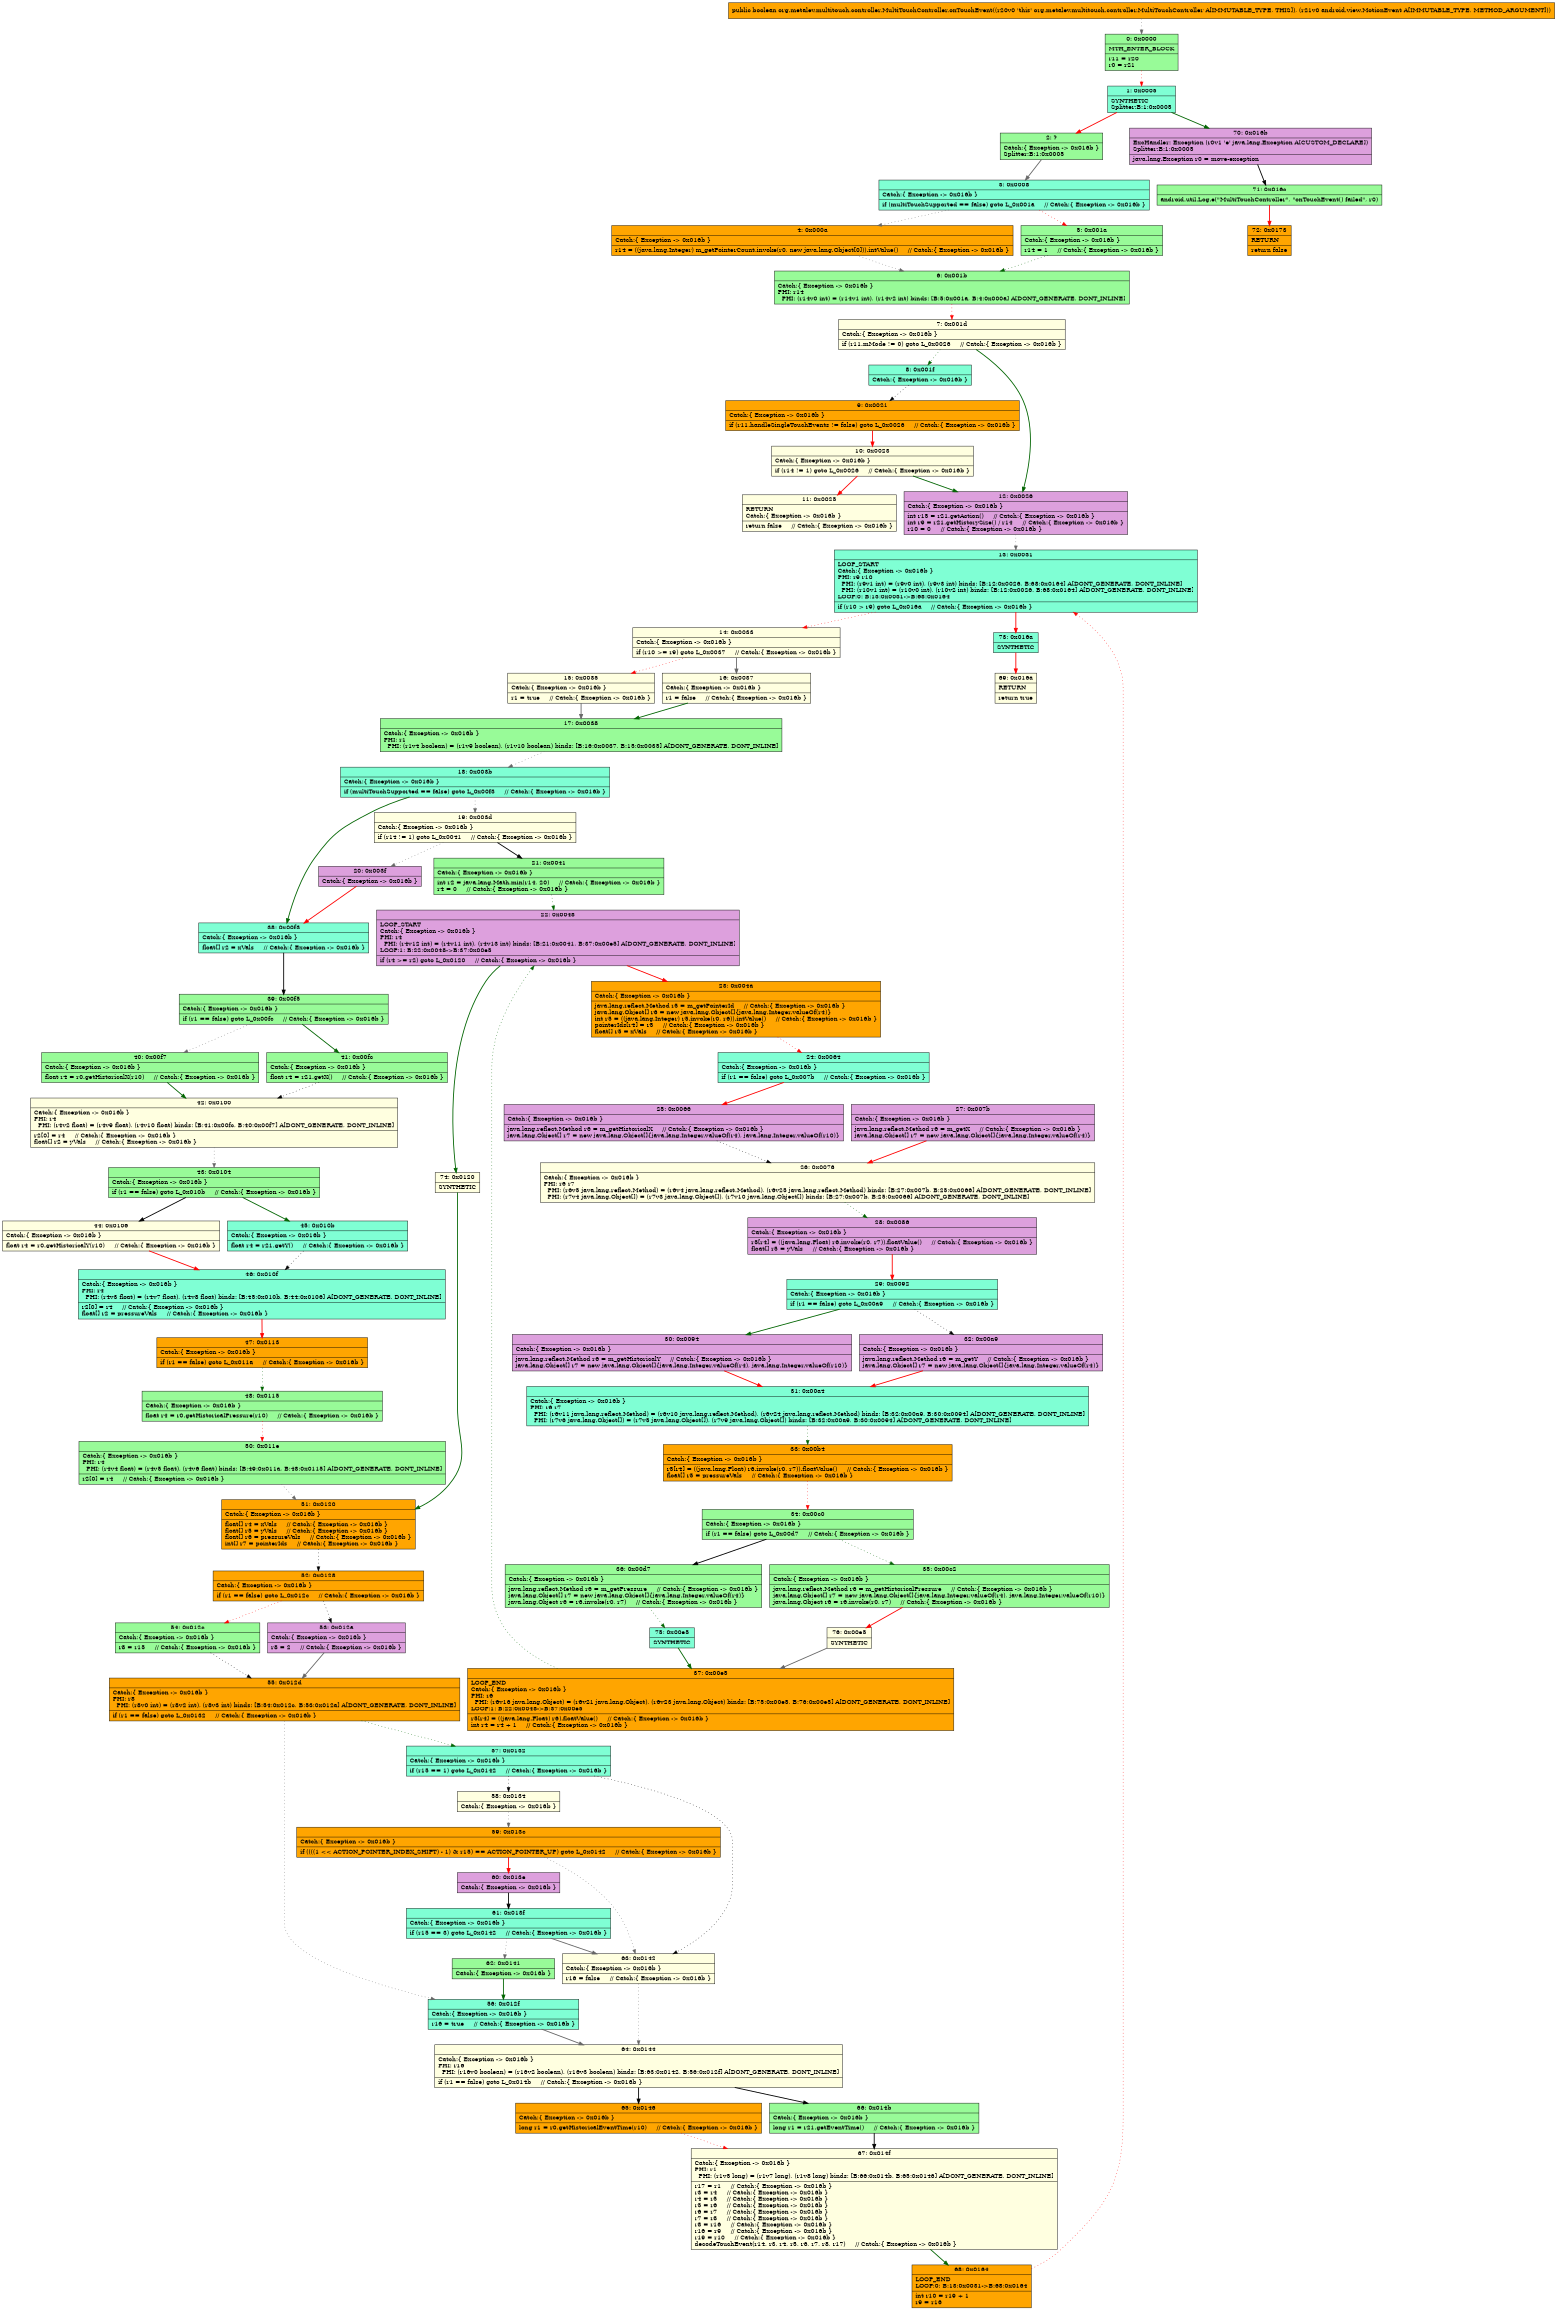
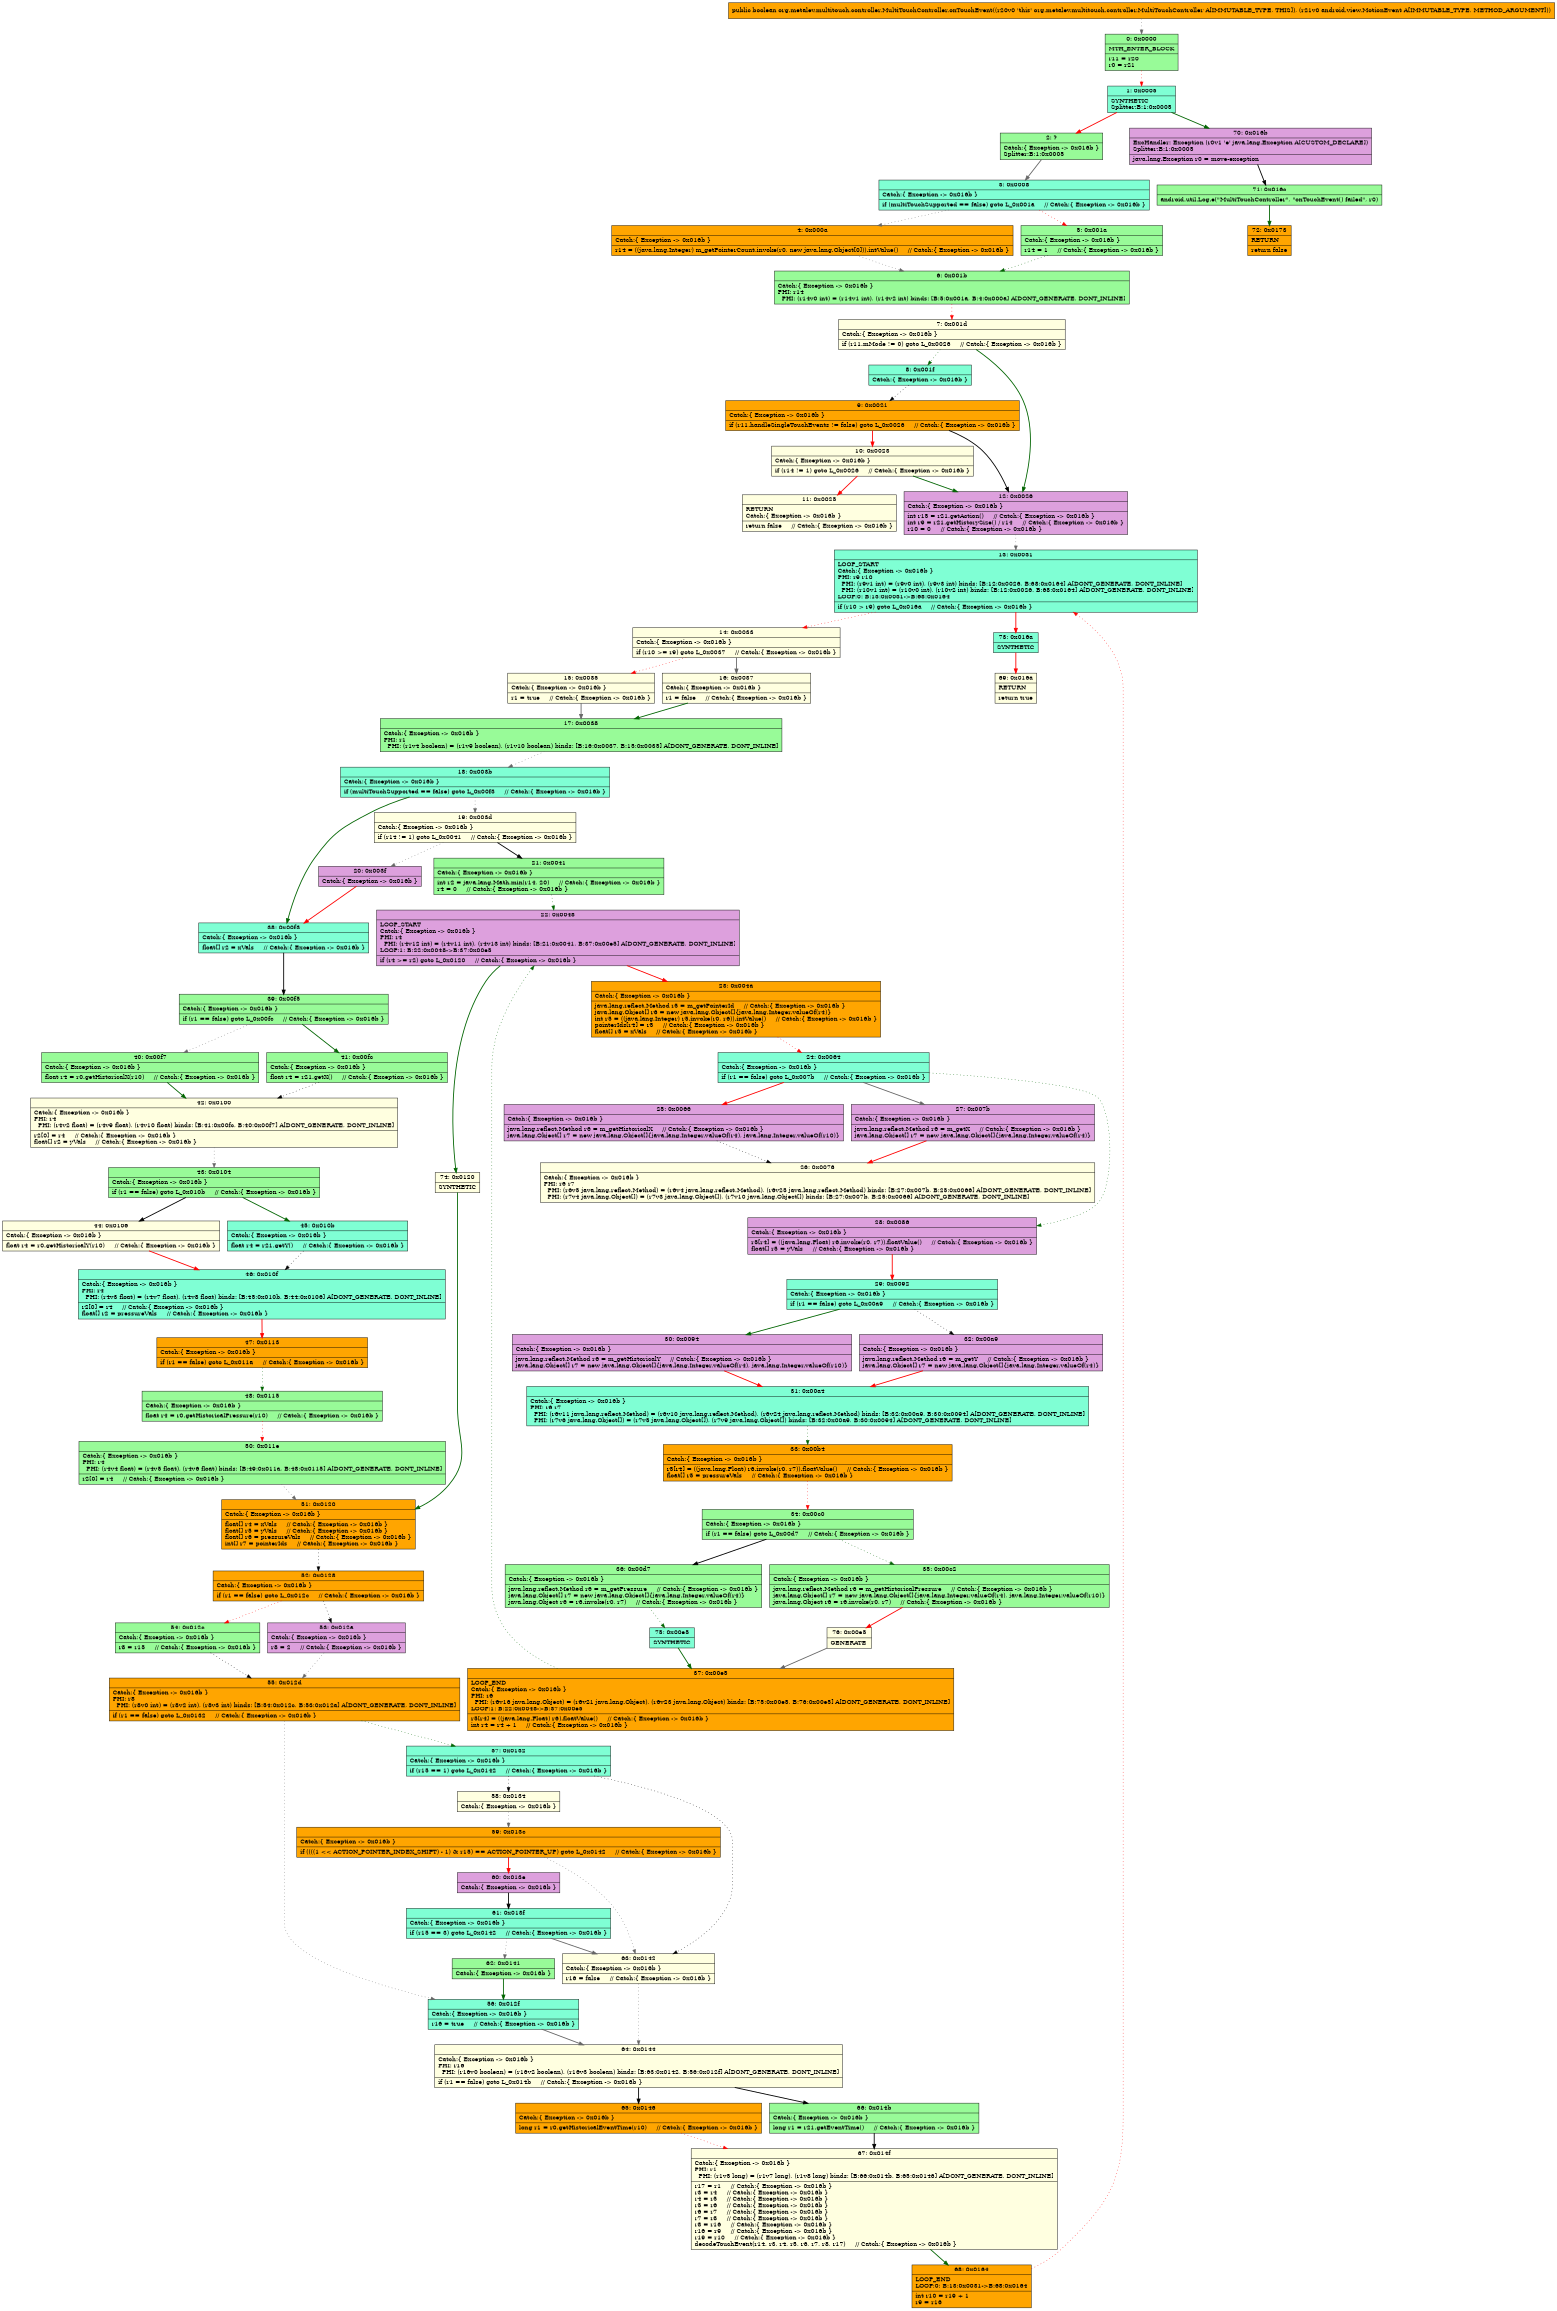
(1269, 213) -> (1269, 213)
none -> (984, 453)
none -> (892, 1093)
(854, 1209) -> (1098, 1098)
(849, 1643) -> (848, 1643)
(315, 1664) -> (315, 1664)
